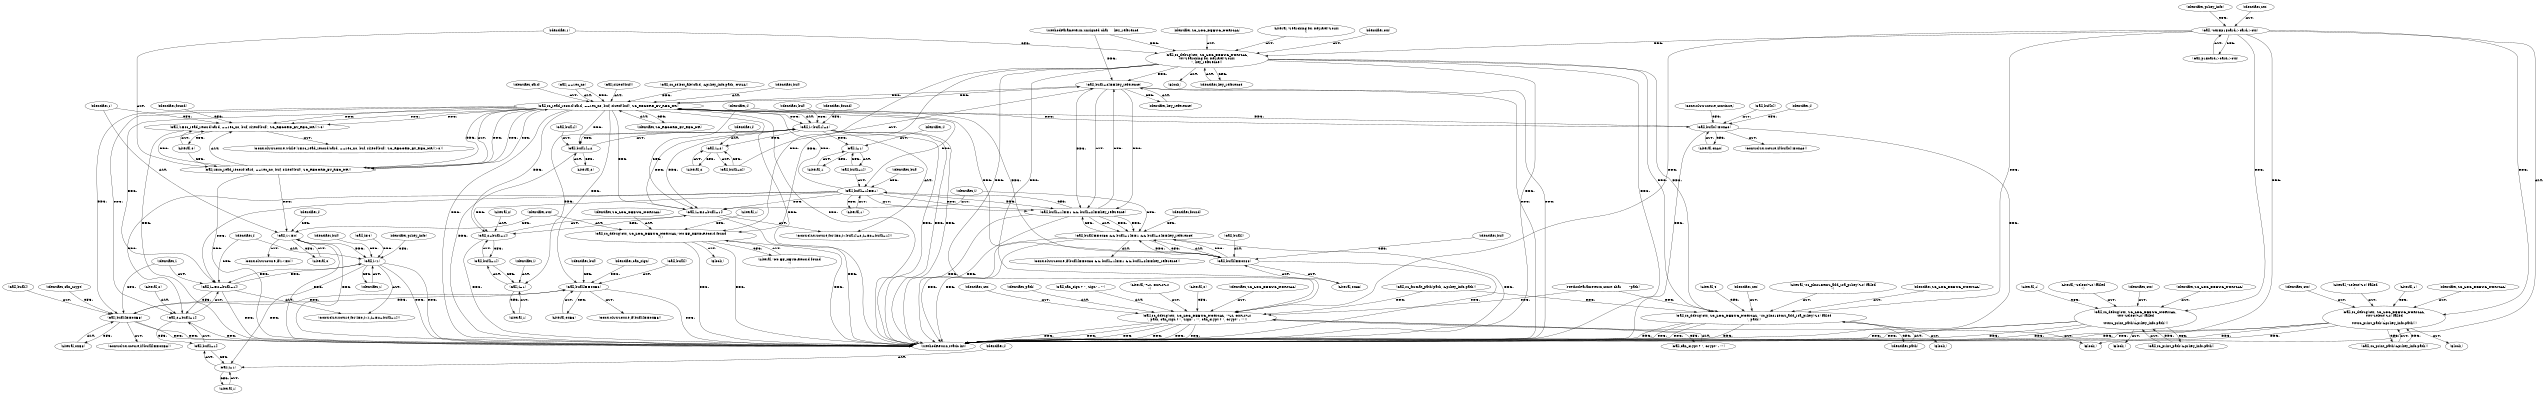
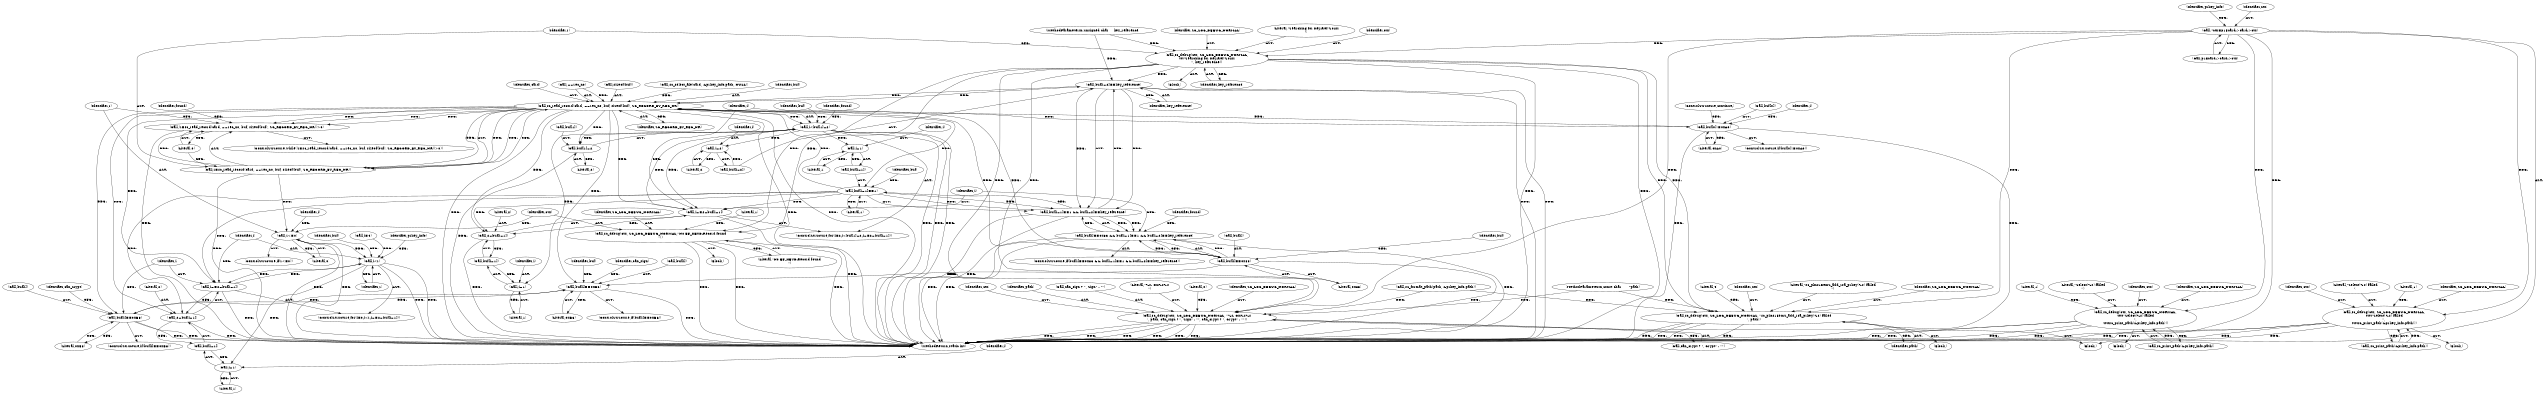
(738, 159) -> (738, 159)
(616, 274) -> (616, 274)
none -> (915, 274)
(92, 336) -> (92, 336)
